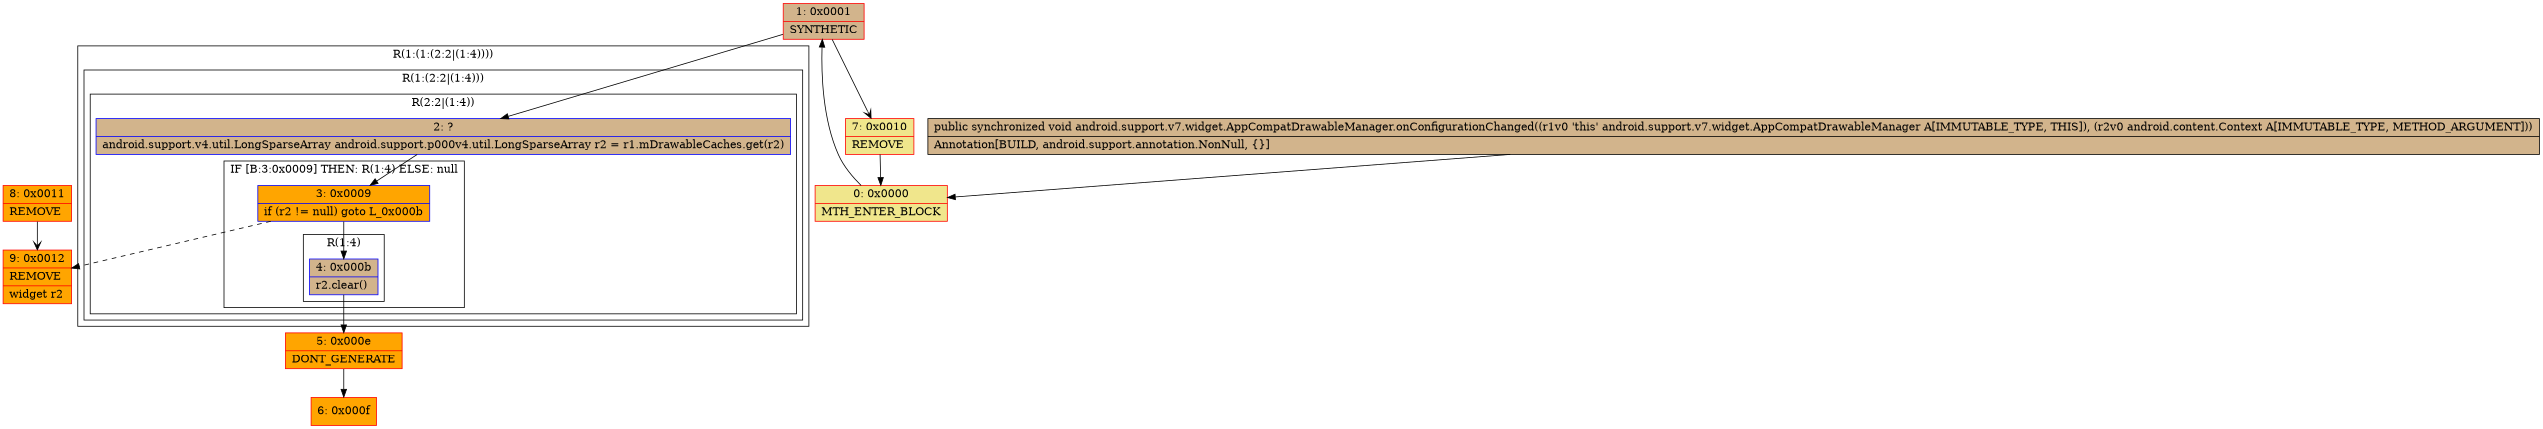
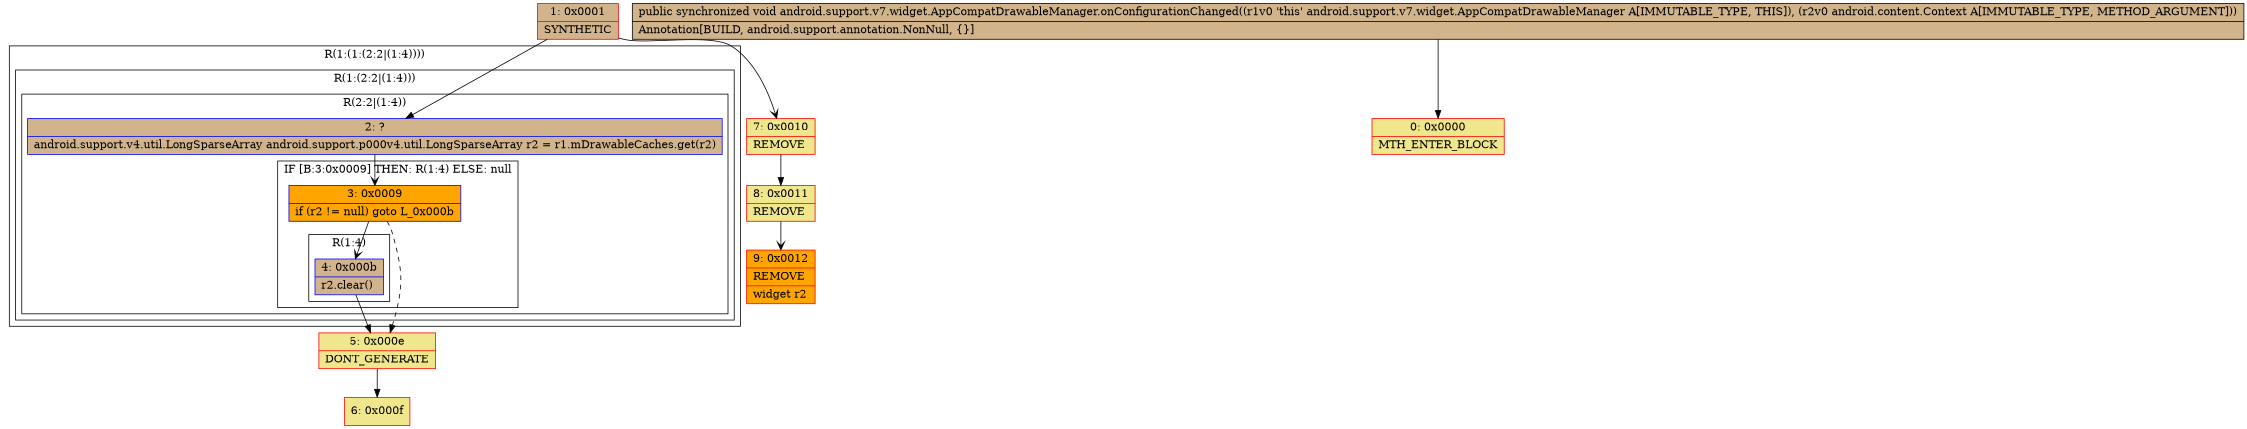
(828, 121) -> none
(880, 166) -> (781, 166)
(397, 168) -> (375, 166)
(37, 203) -> (781, 203)
(344, 239) -> (362, 239)
(175, 244) -> (400, 273)
(344, 351) -> (377, 351)
(344, 411) -> (377, 411)
